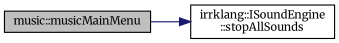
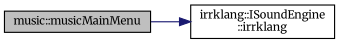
(263, 22) -> (263, 22)
